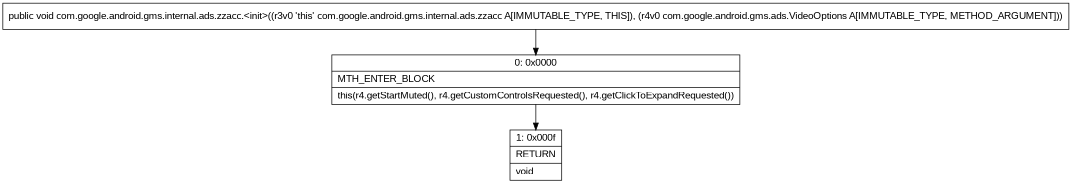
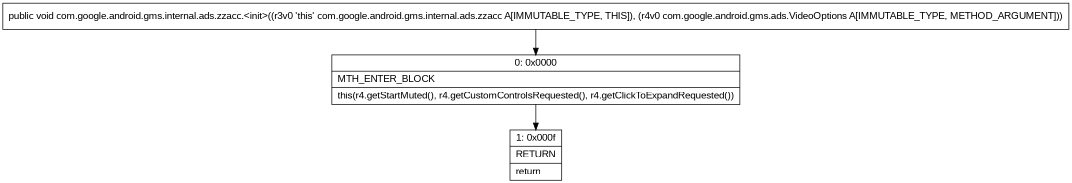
(525, 171) -> (528, 171)
